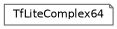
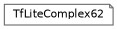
(59, 15) -> (59, 15)
